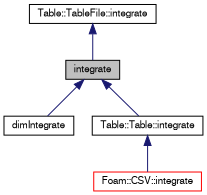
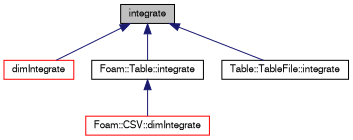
(93, 47) -> (221, 44)
(39, 126) -> (39, 70)
(148, 126) -> (148, 70)
(148, 181) -> (148, 126)
